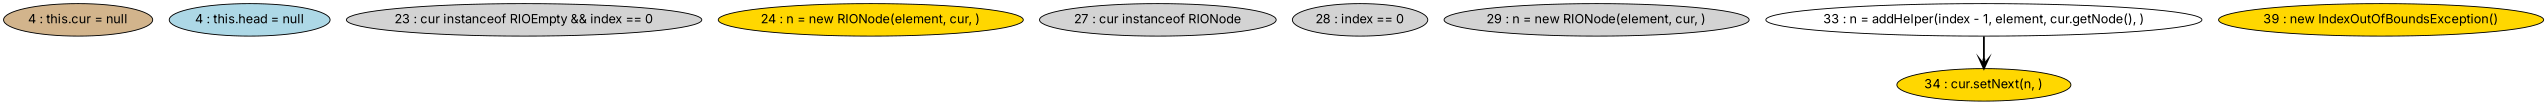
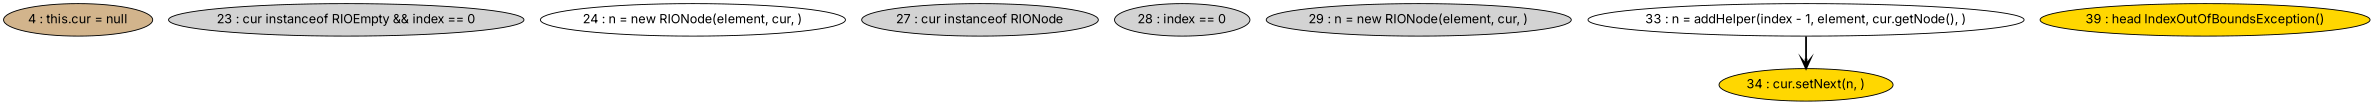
(250, 20) -> none
(871, 20) -> (693, 20)
(2381, 20) -> (2205, 20)
